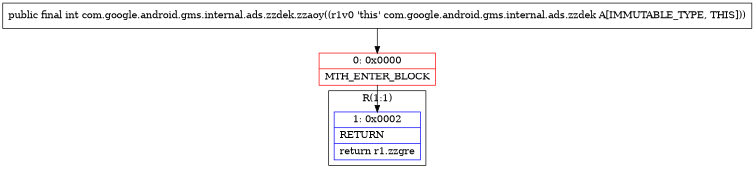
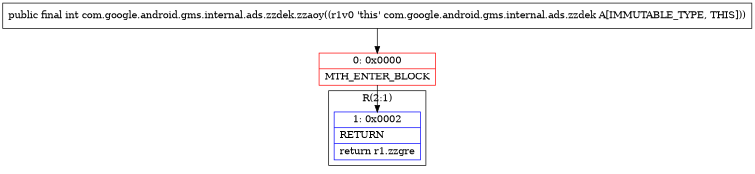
(377, 99) -> (377, 99)
